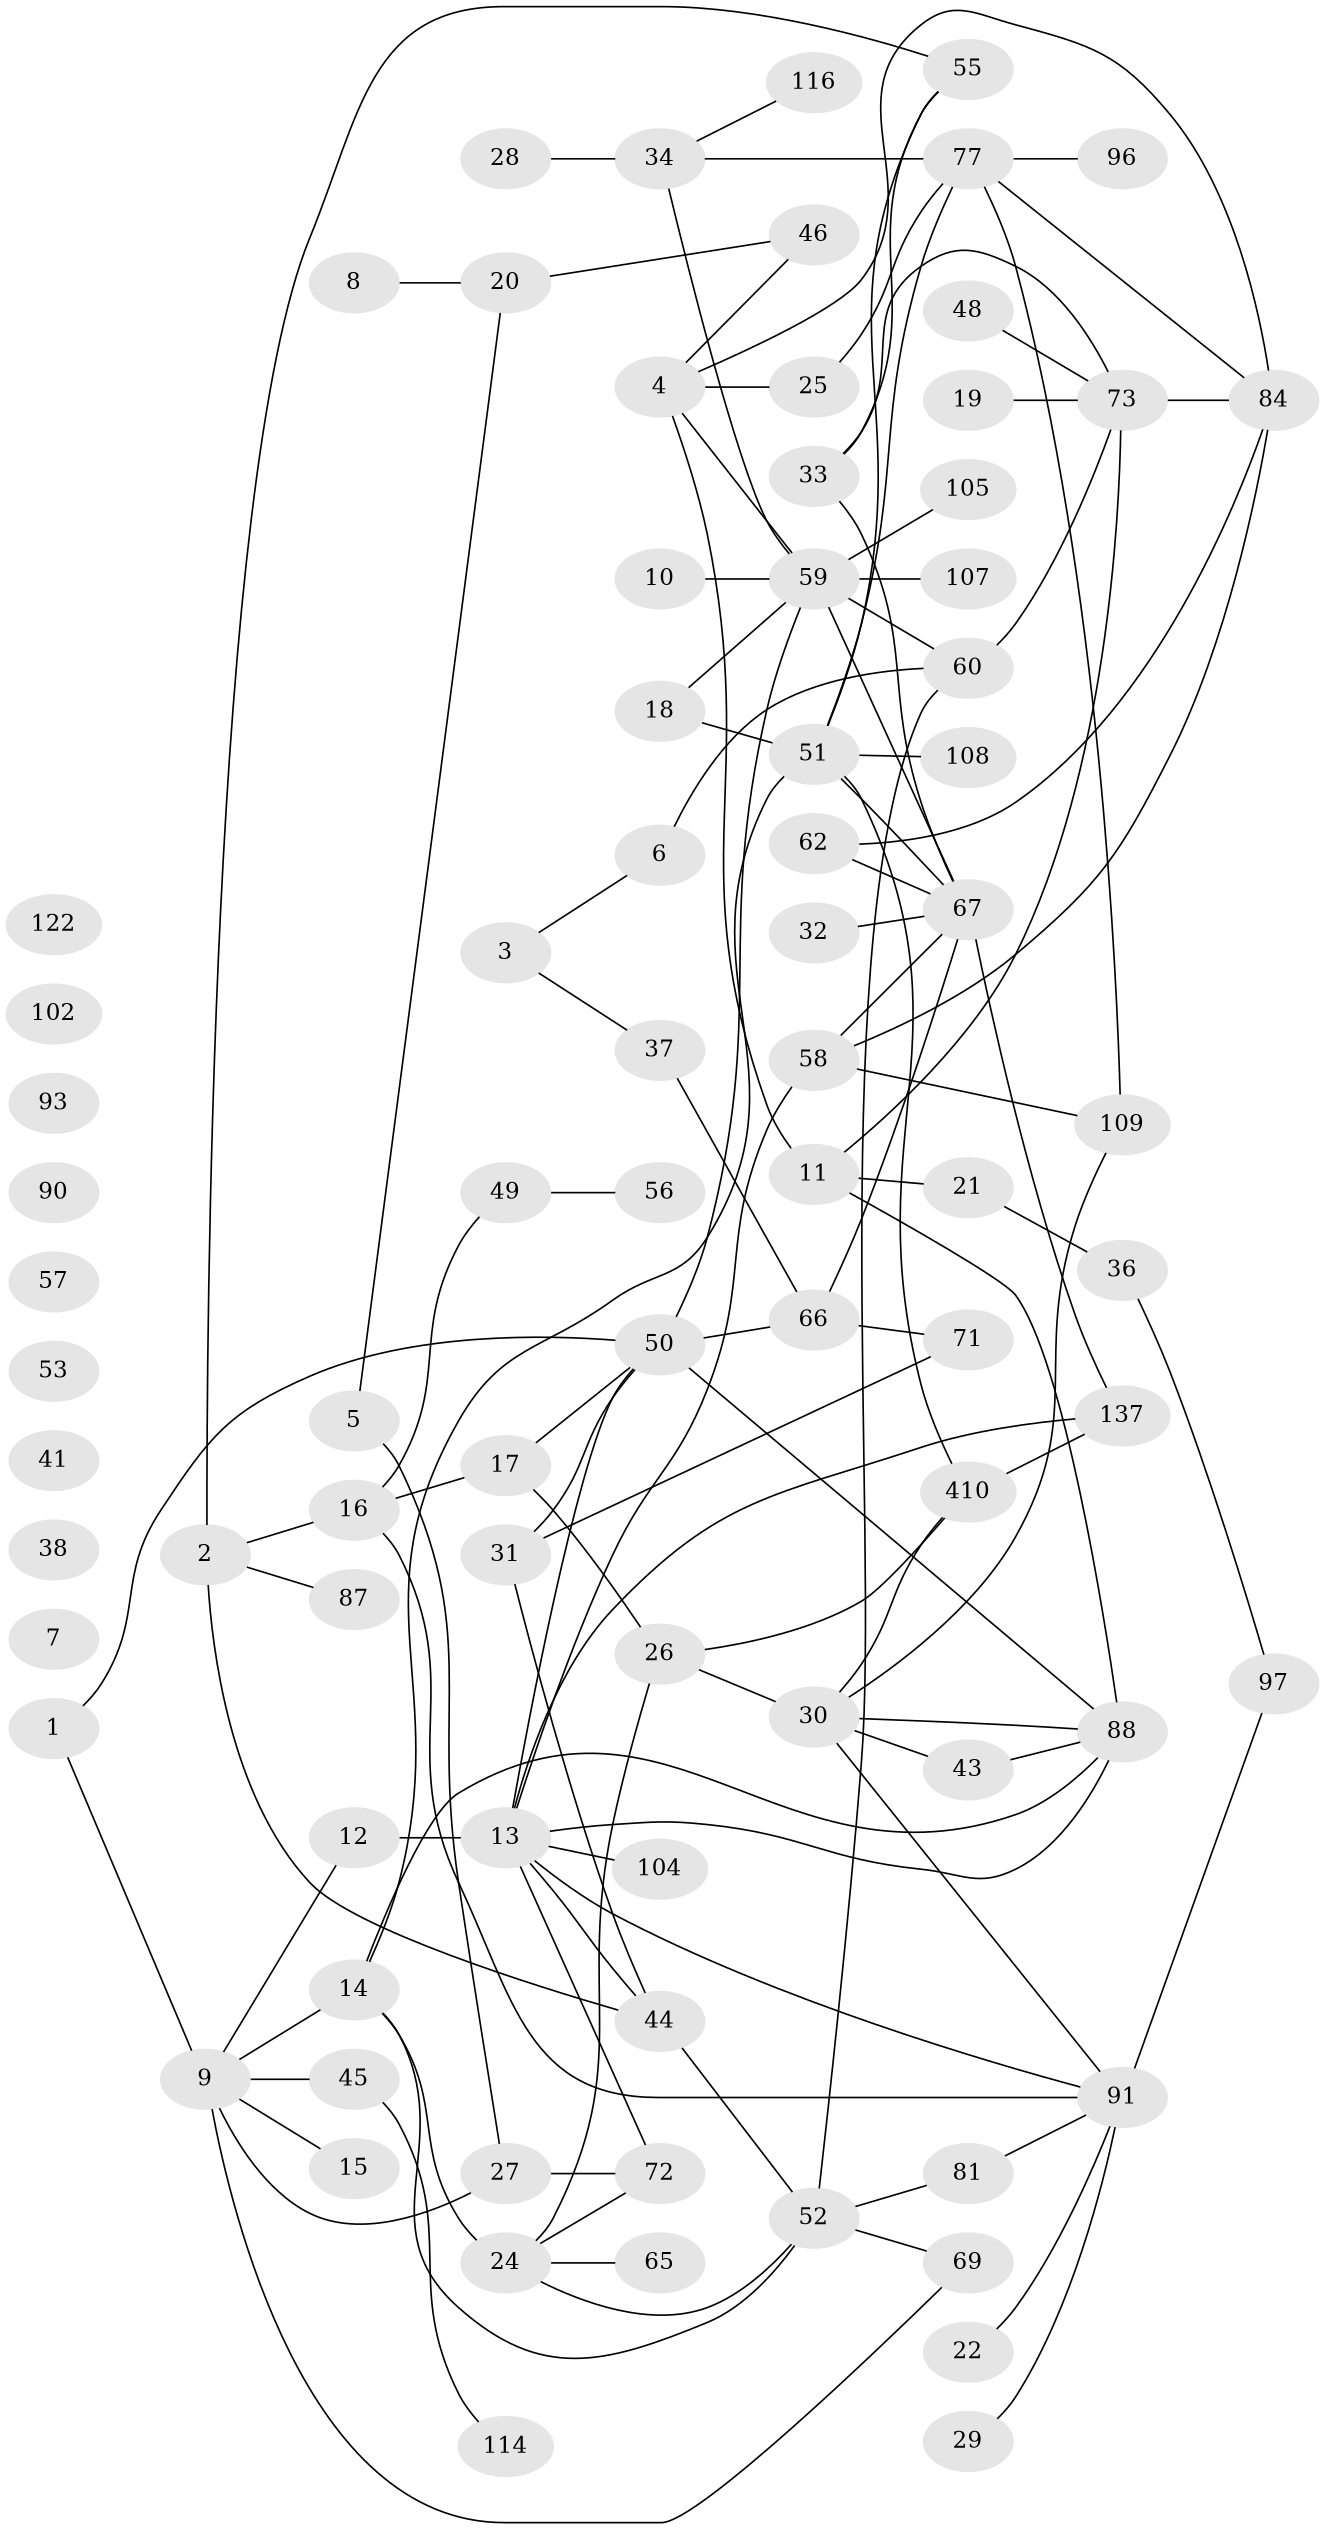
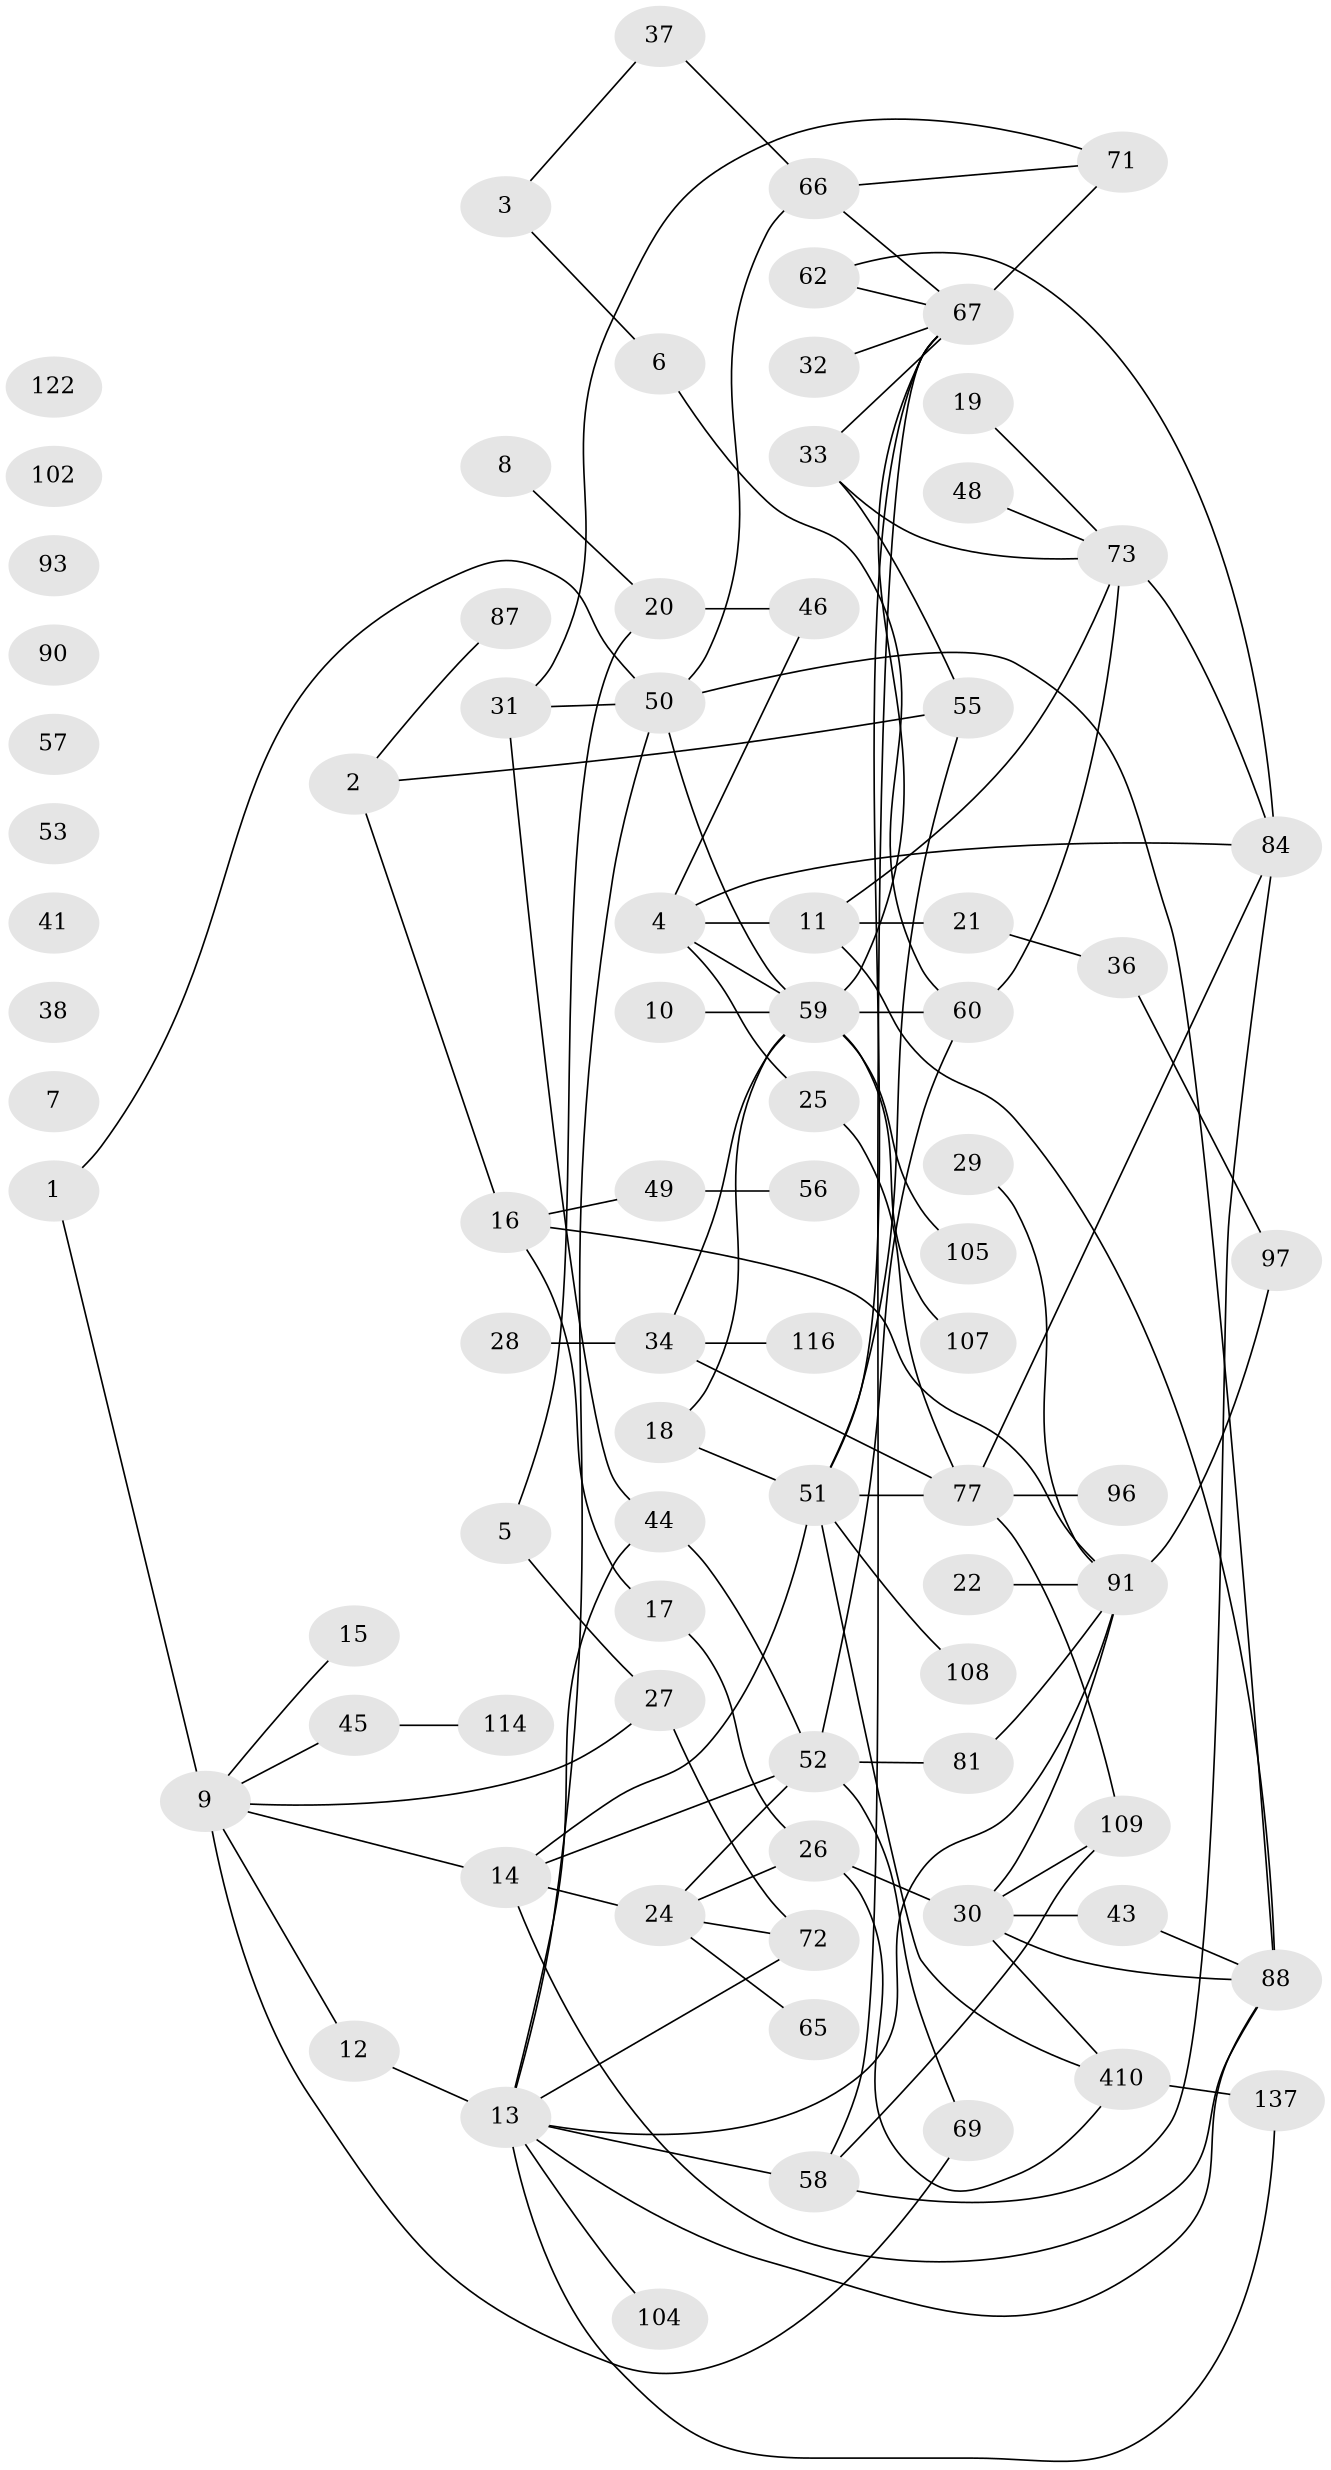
(1030, 1167) -> (1045, 238)
(583, 1405) -> none
(305, 1876) -> none
